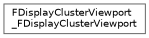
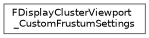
(75, 19) -> (75, 19)
